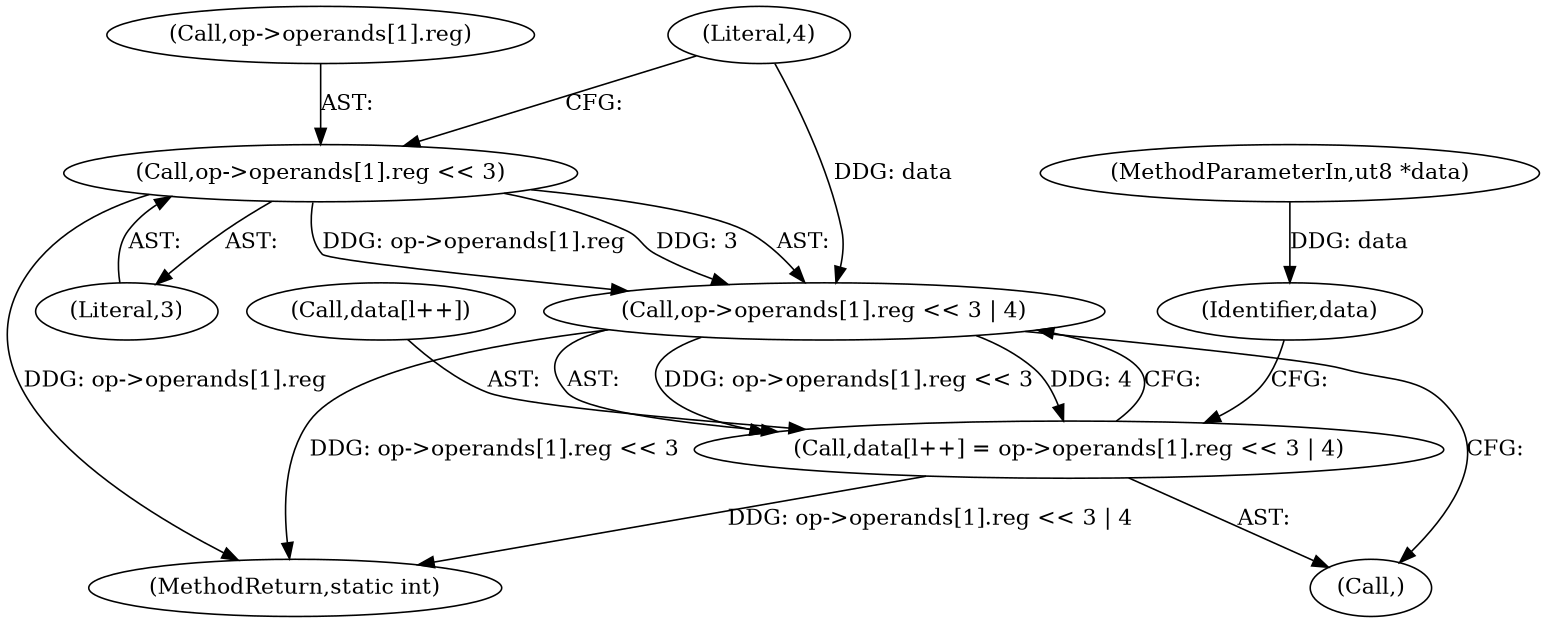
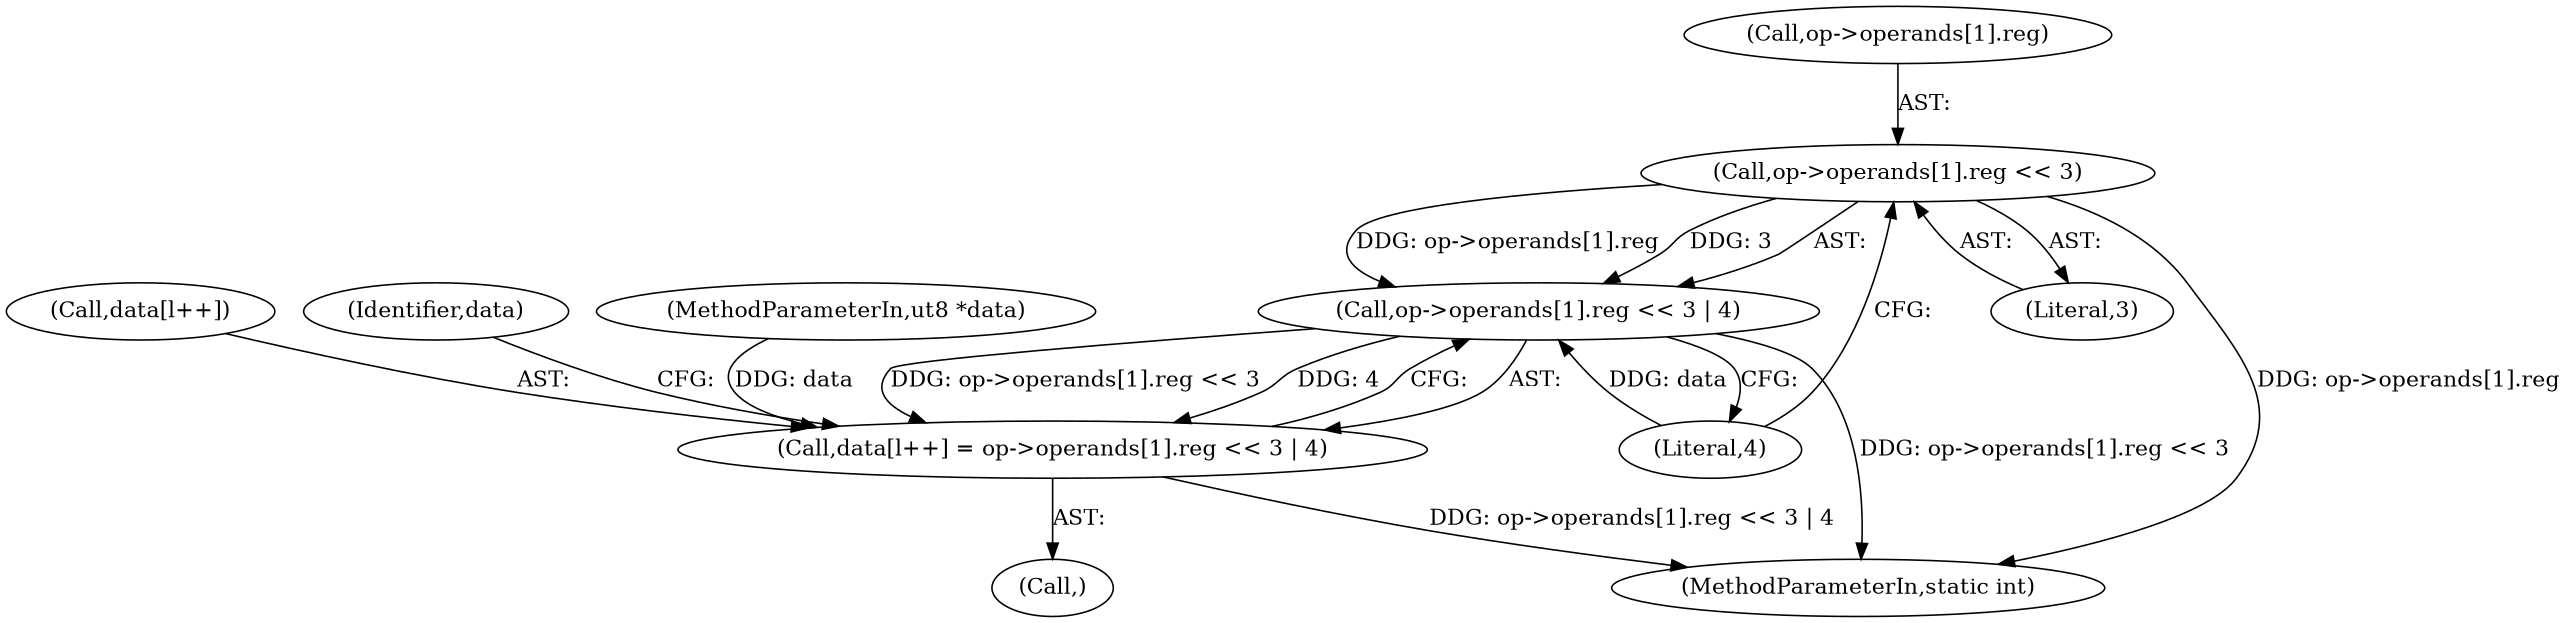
(1290, 234) -> (735, 392)
(1324, 365) -> (1721, 358)
(295, 588) -> (1858, 588)
